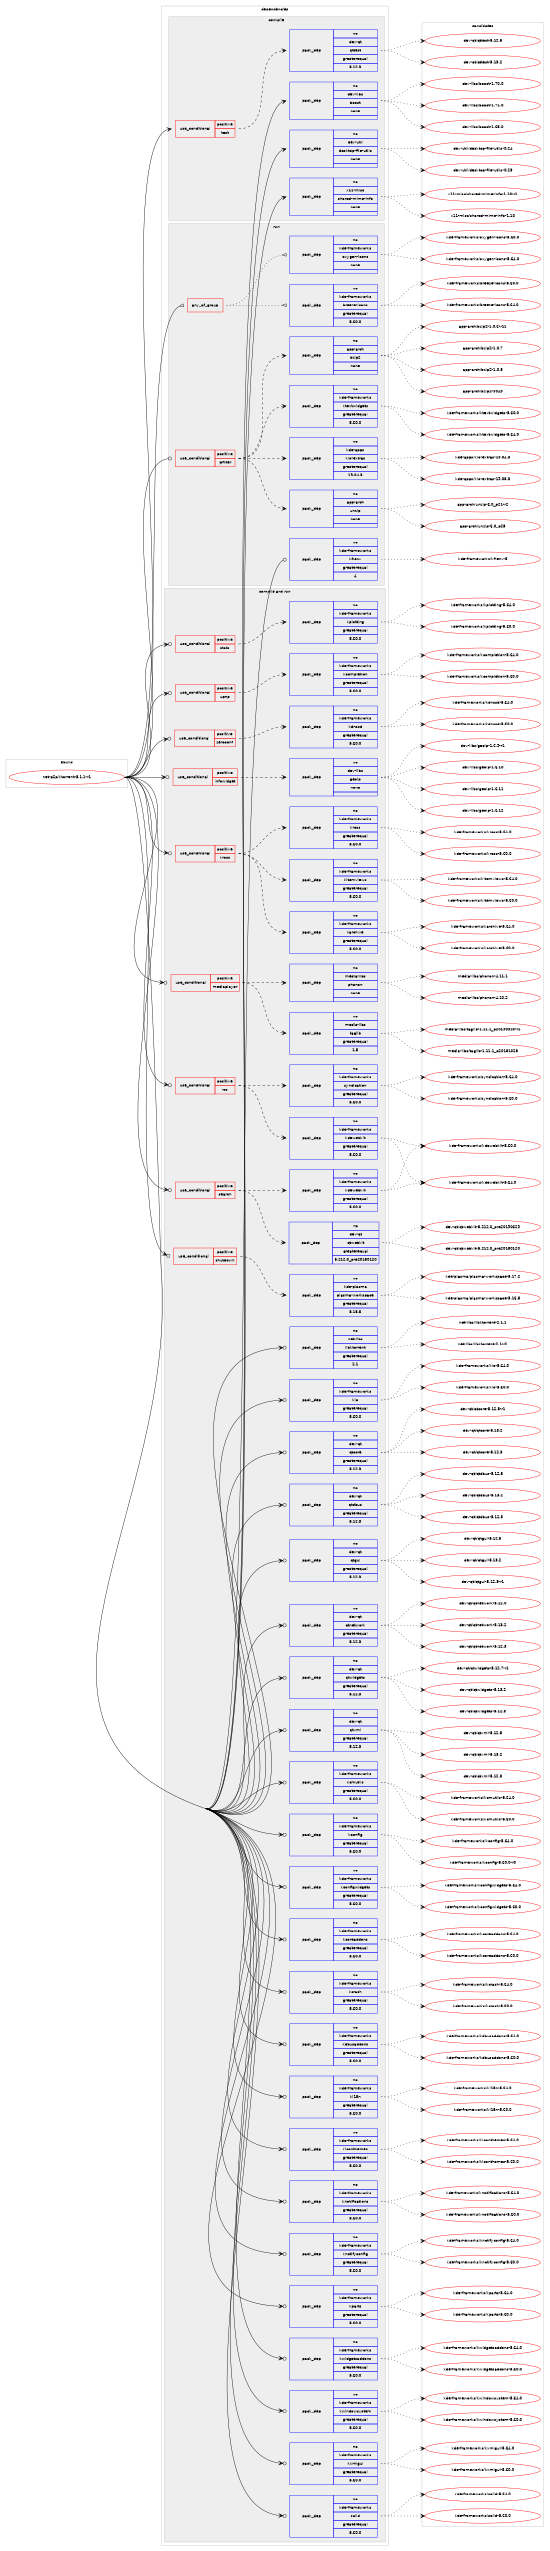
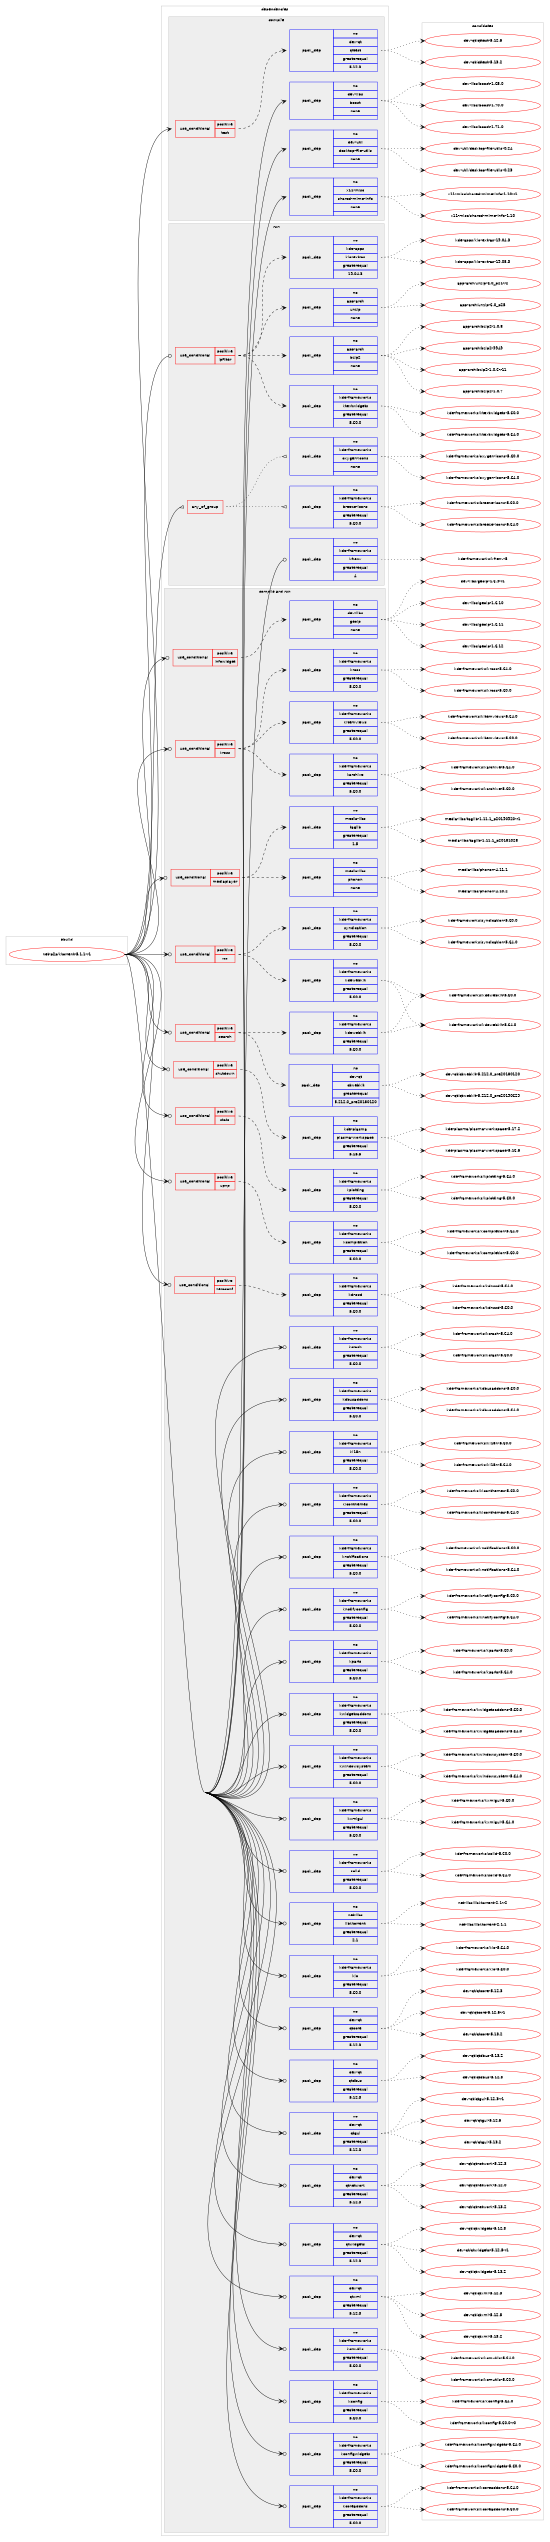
(483, 1474) -> none
(483, 1668) -> (483, 2250)
